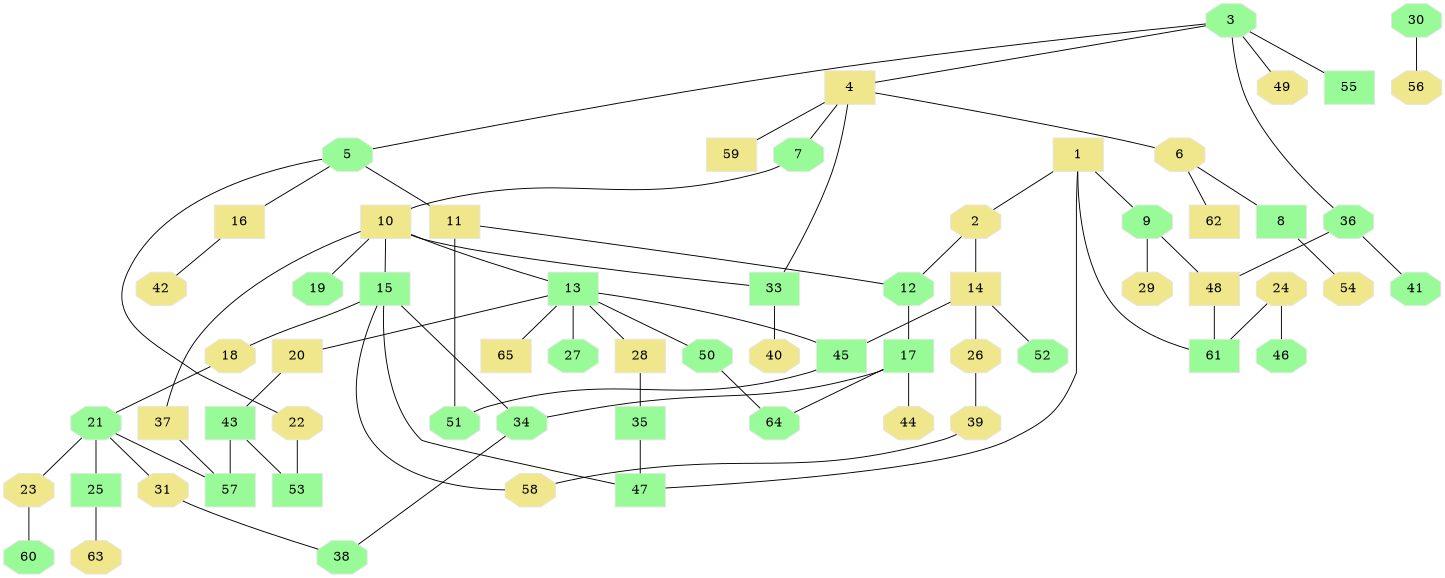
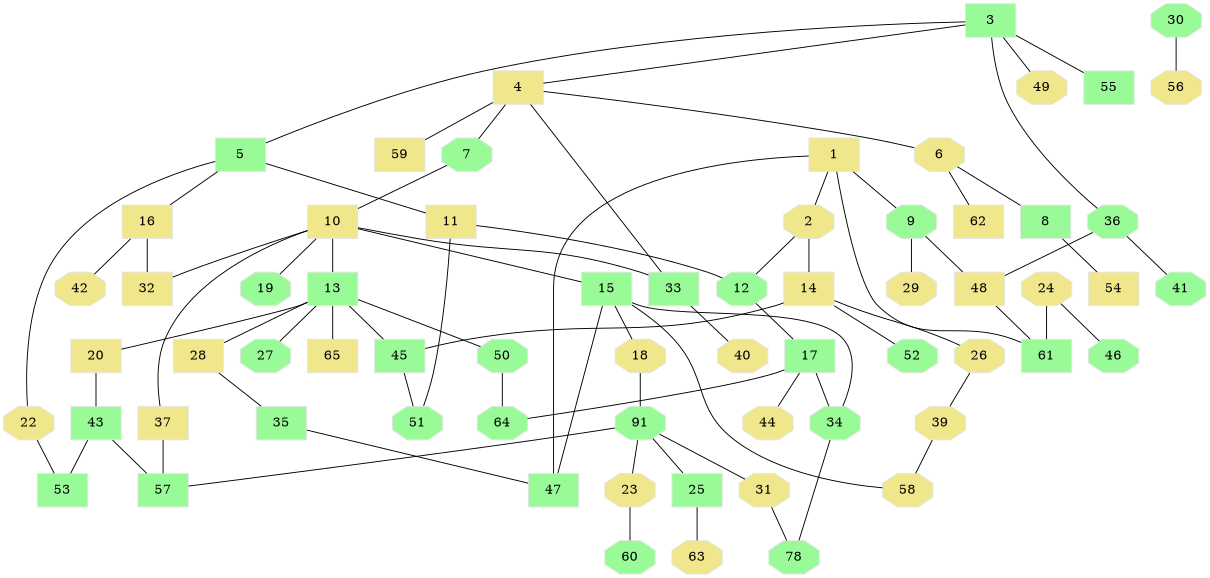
(1231, 21) -> (991, 21)
(348, 155) -> (240, 155)
none -> (147, 289)
(1349, 289) -> (1114, 289)
(96, 423) -> (640, 423)
(342, 557) -> (794, 557)
